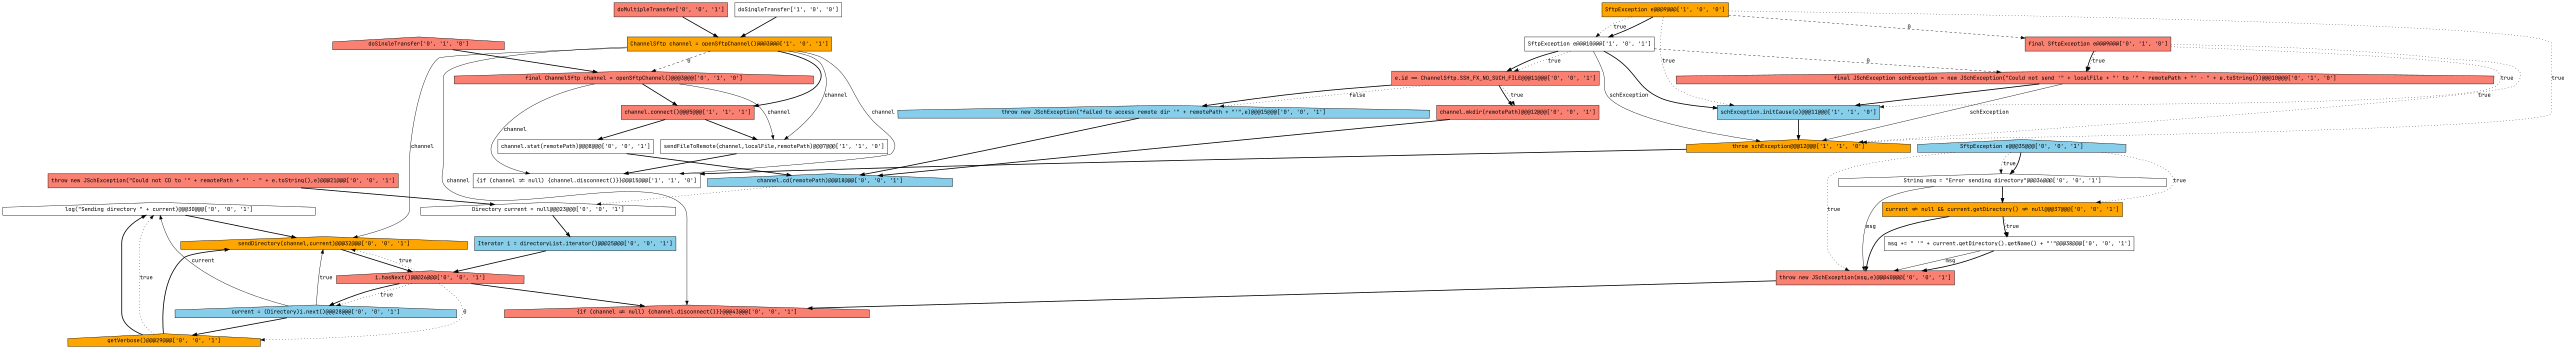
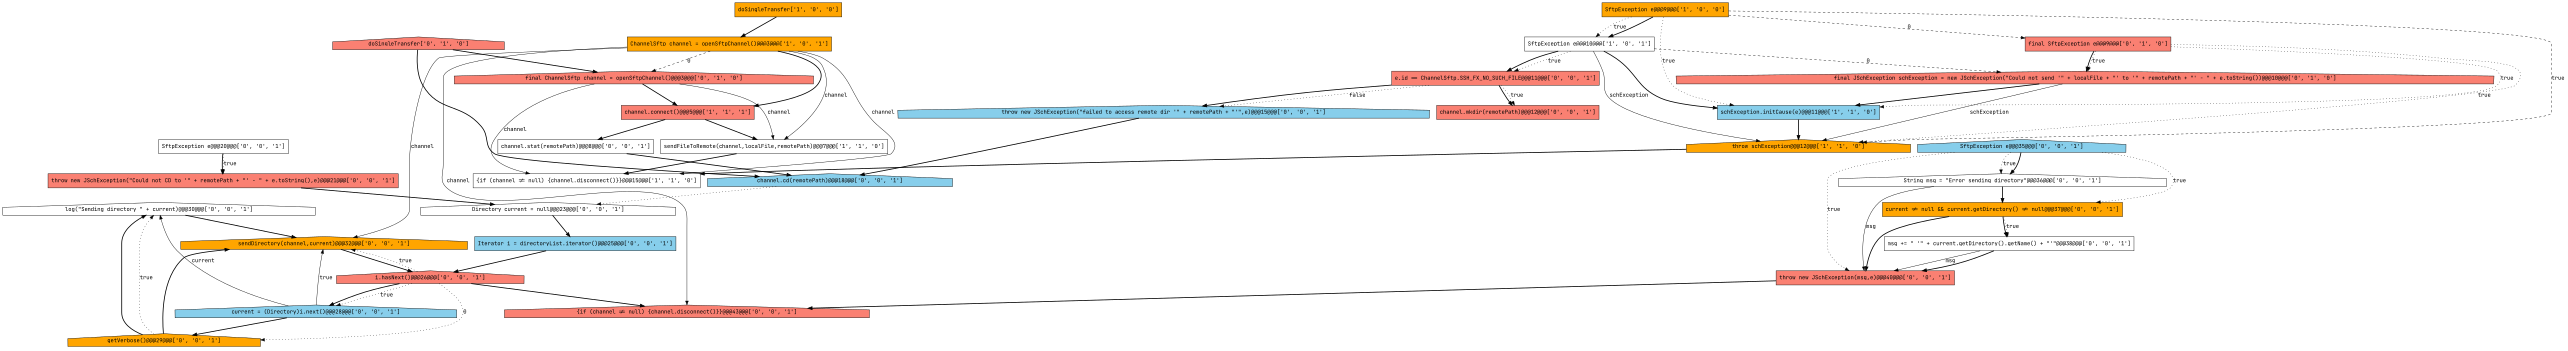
(671, 10) -> none
(788, 10) -> (788, 10)
(2518, 36) -> (2518, 36)
none -> (224, 147)
(1166, 147) -> (554, 162)
